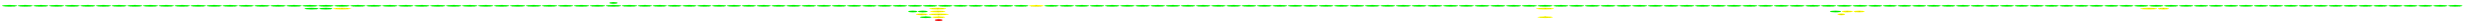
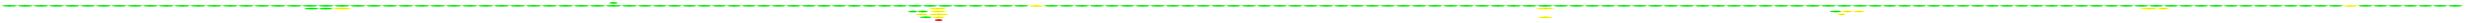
(2351, 6) -> (2351, 6)
